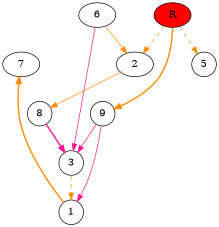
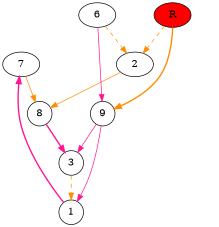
(114, 37) -> (114, 37)
(204, 64) -> none
none -> (29, 86)
(85, 86) -> (100, 61)
(29, 147) -> (29, 147)
